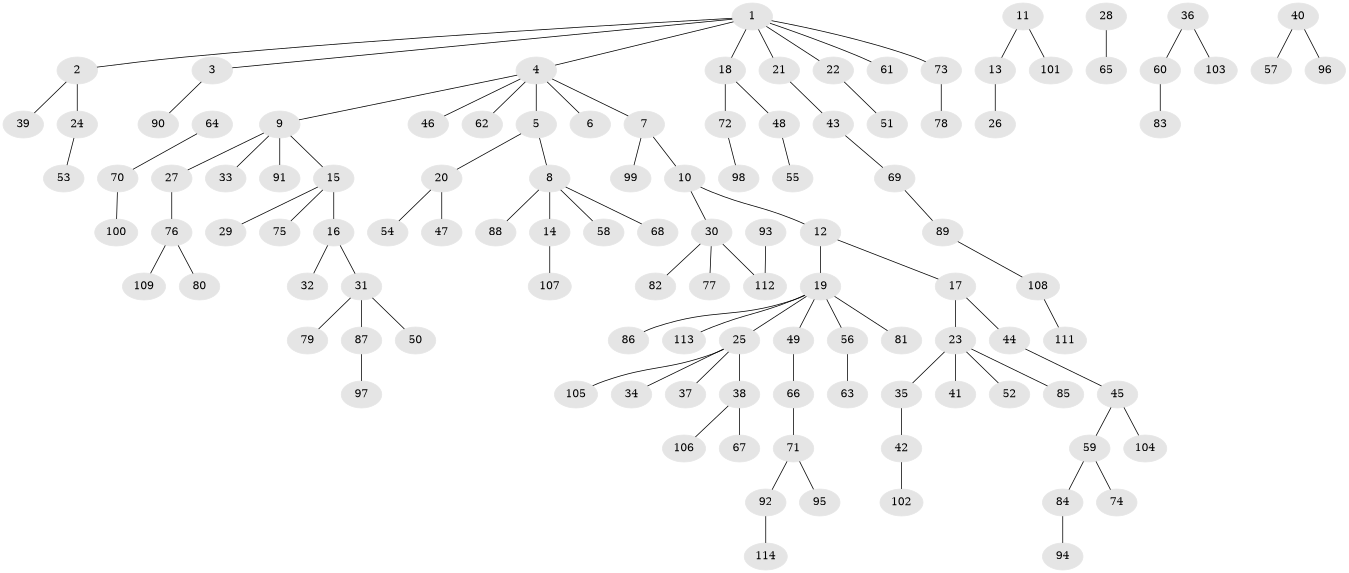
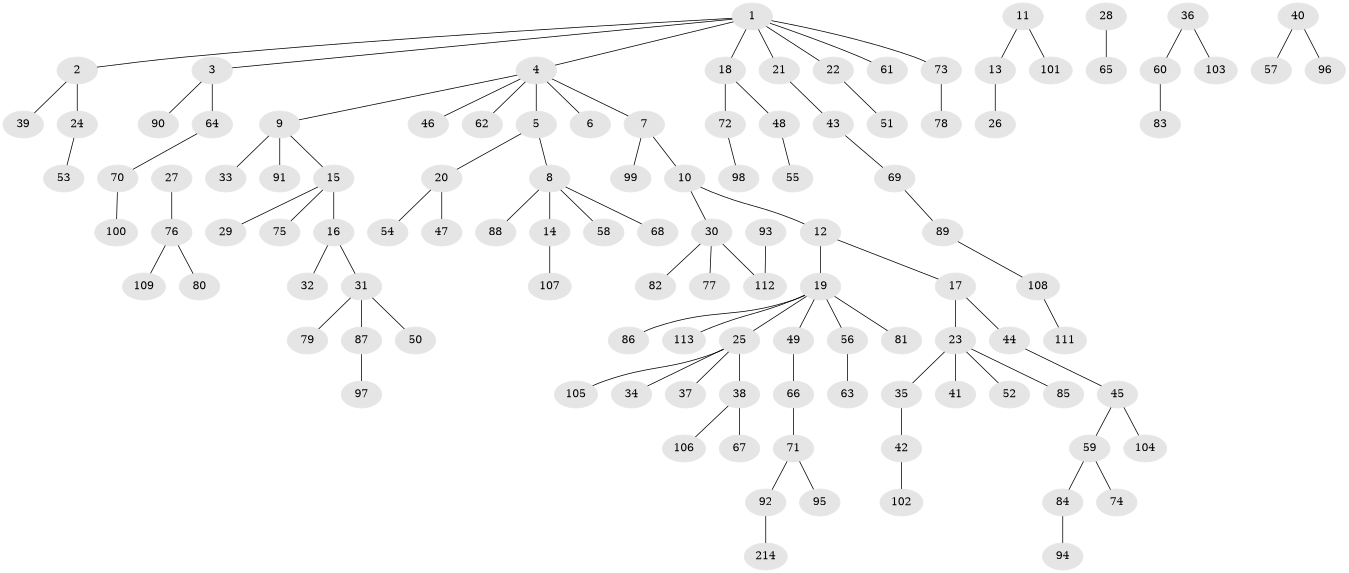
none -> (212, 98)
(226, 151) -> none
(766, 556) -> (766, 556)
